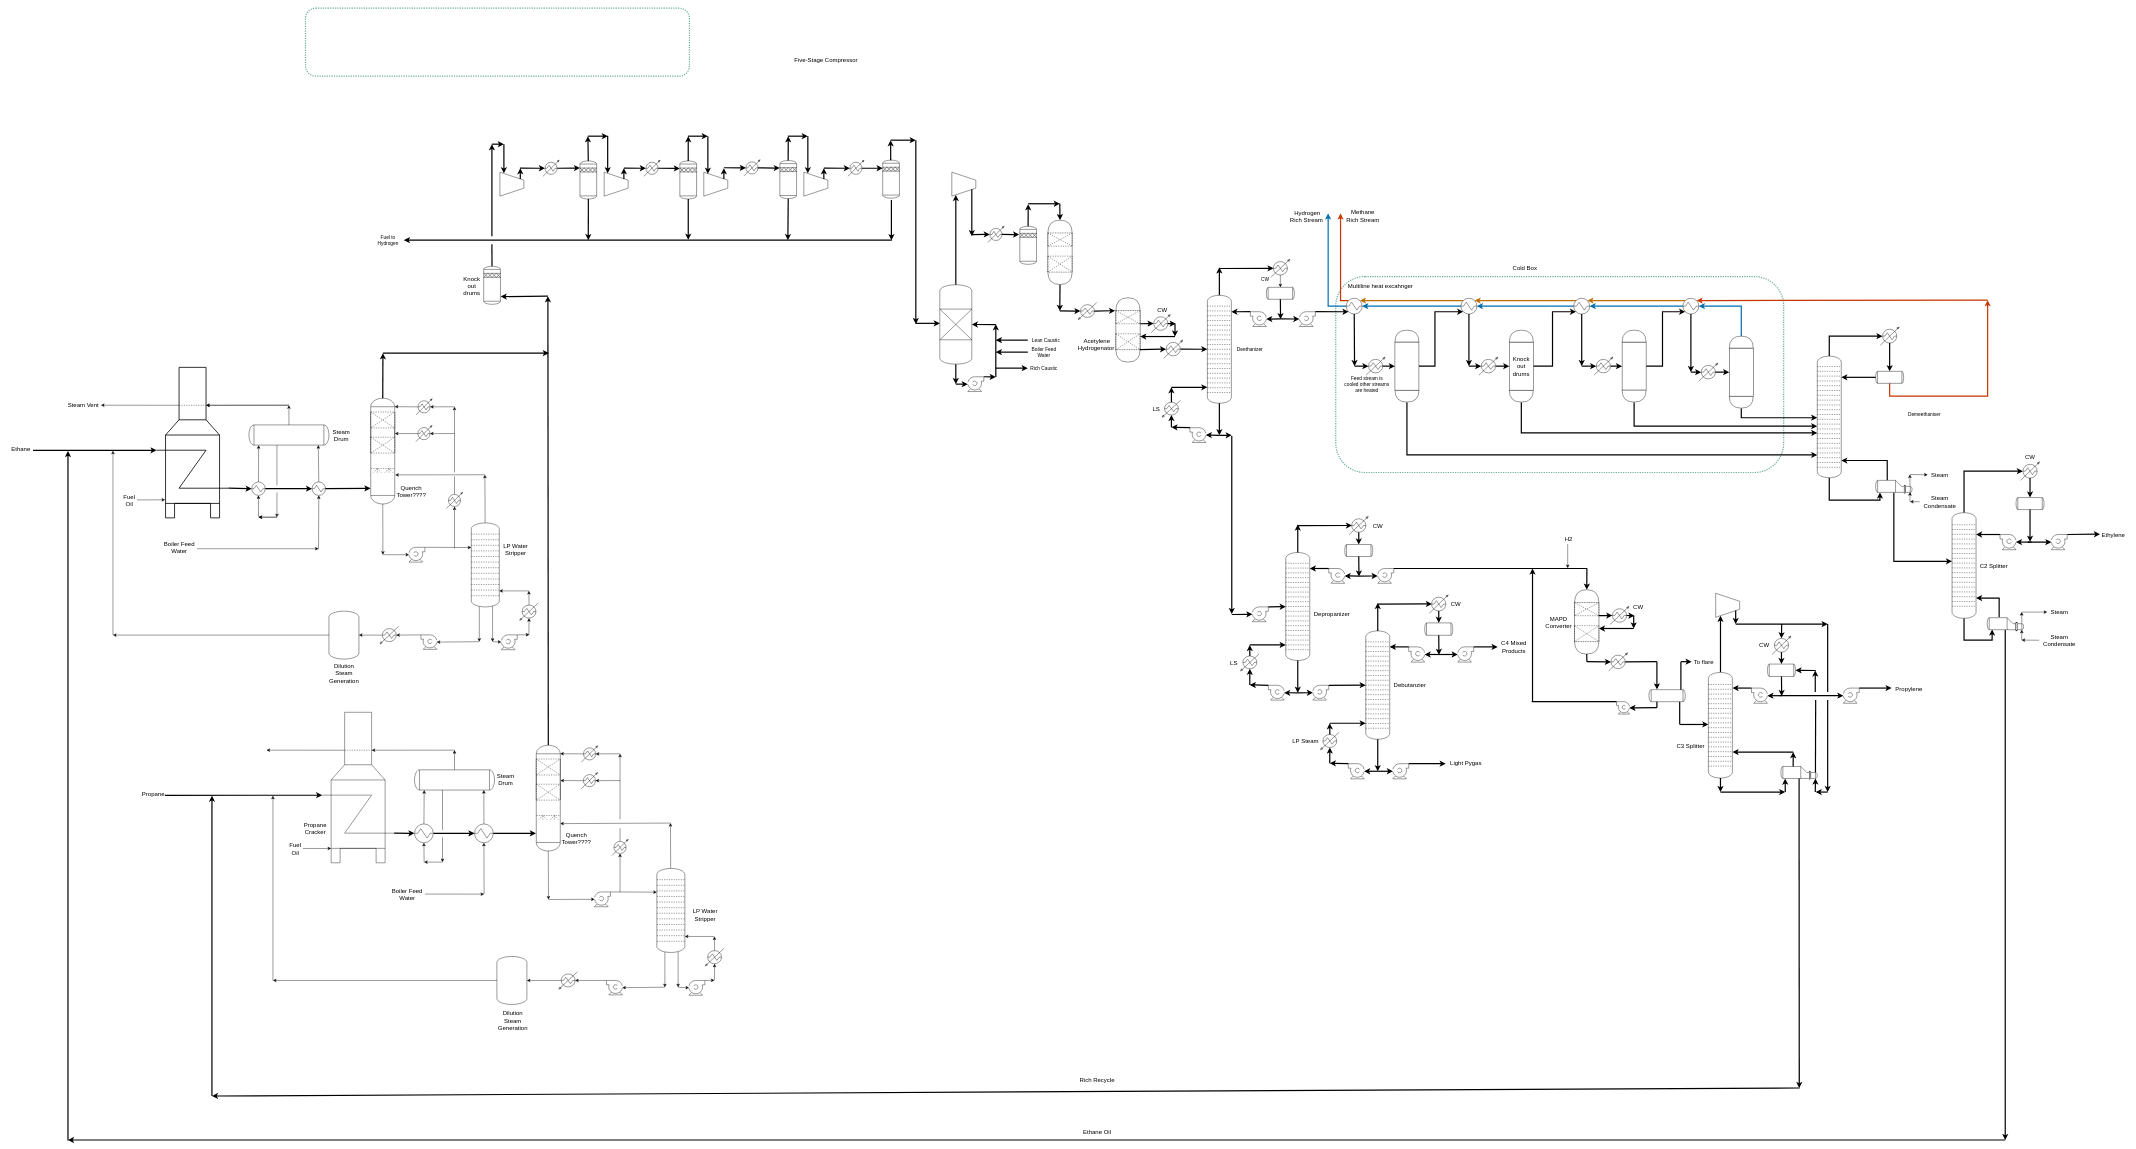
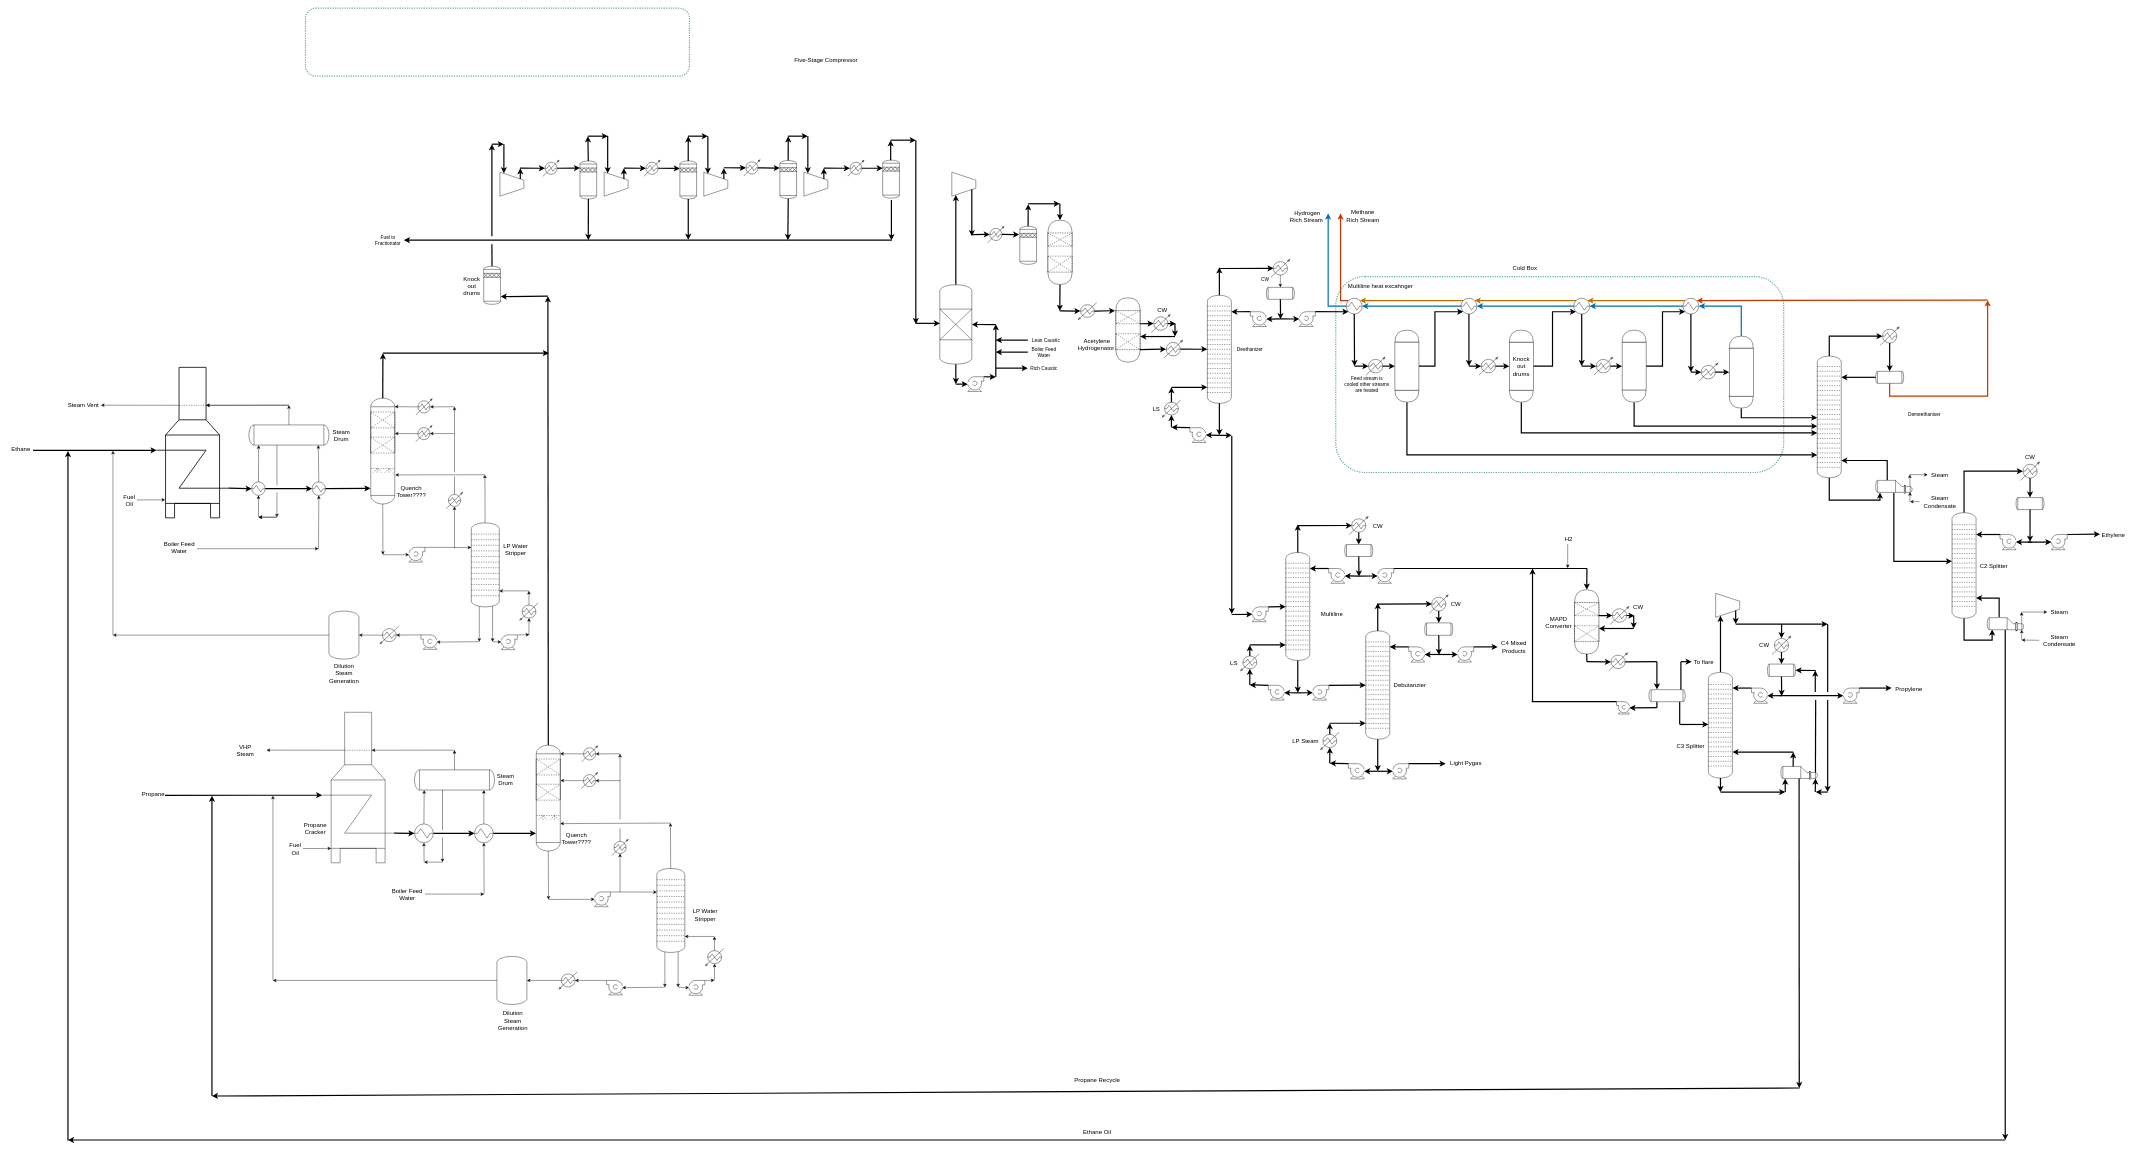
(388, 240) -> (388, 240)
(1332, 614) -> (1332, 614)
none -> (245, 750)
(1097, 1080) -> (1097, 1080)
